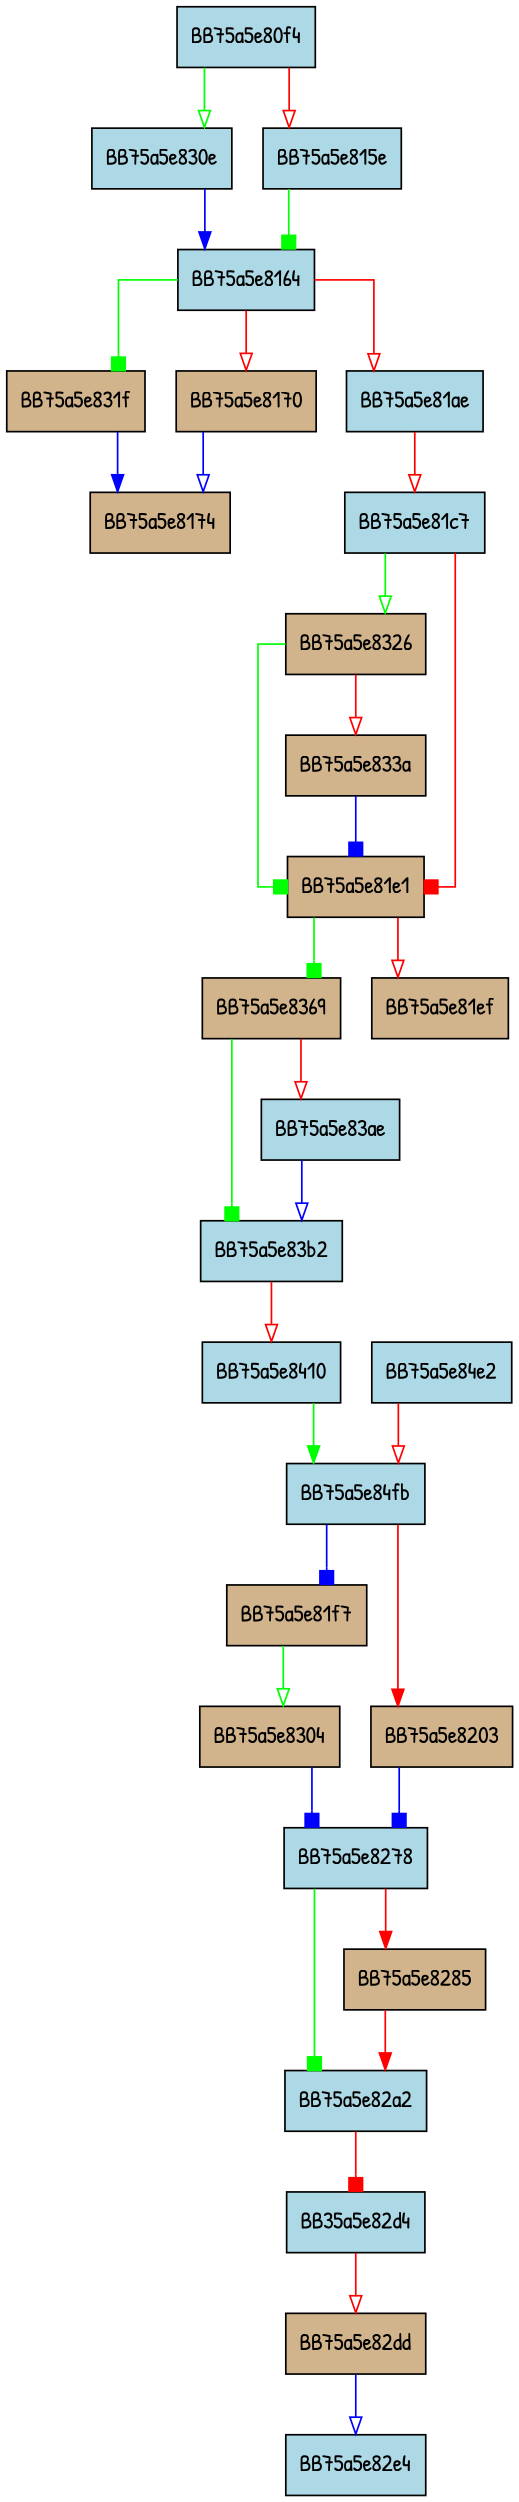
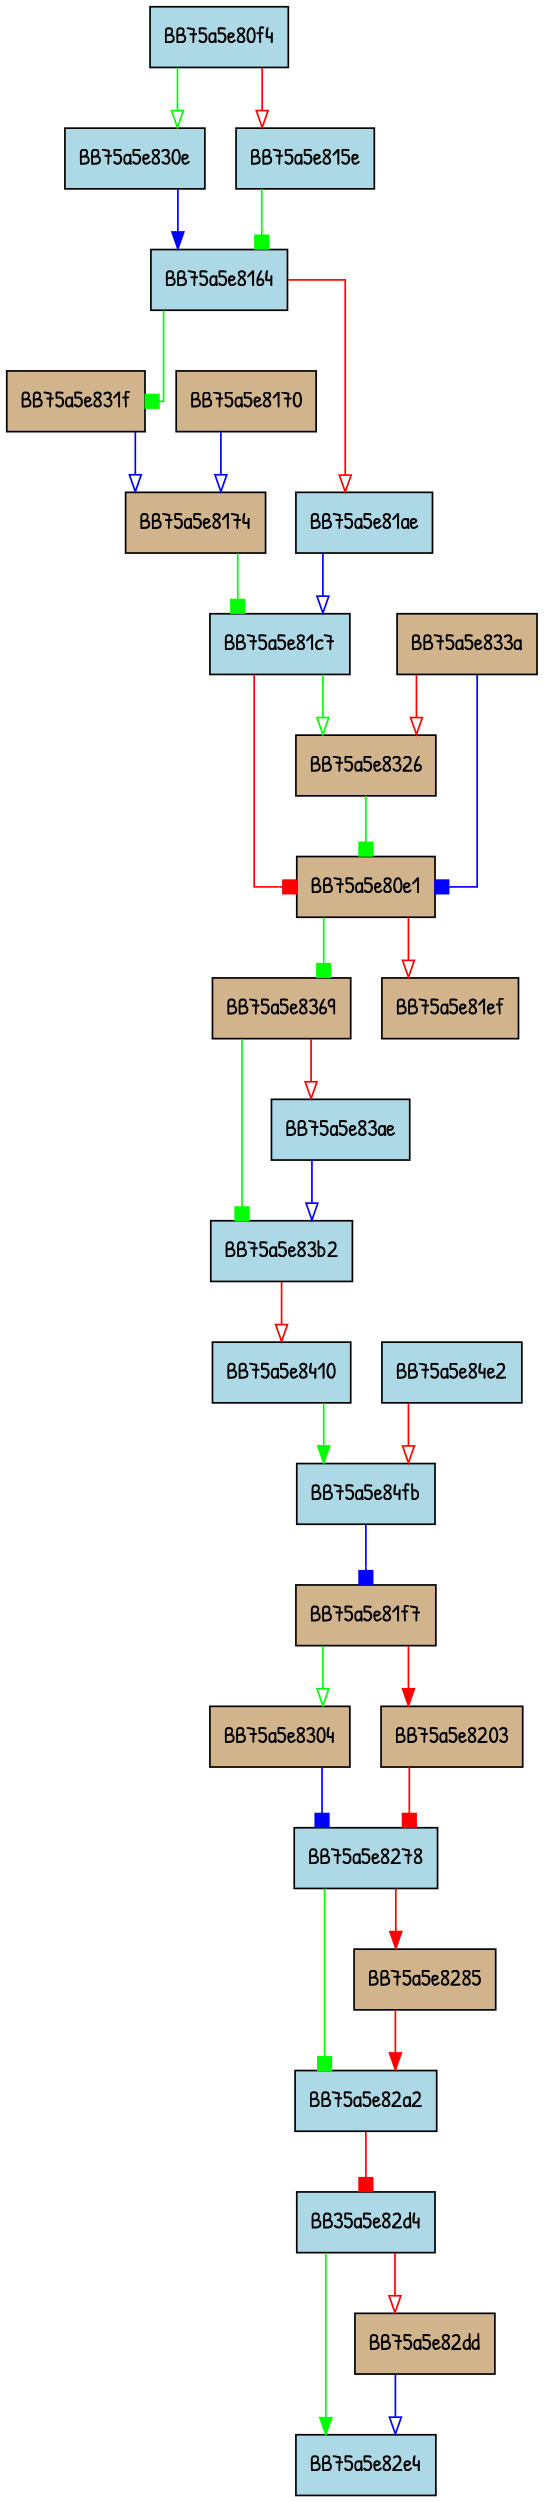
(246, 332) -> none
(118, 453) -> (135, 453)
(415, 453) -> (323, 575)
none -> (238, 575)
(356, 696) -> (416, 696)
(356, 887) -> (366, 887)
(398, 1607) -> (408, 1667)
(399, 1789) -> (409, 1789)
none -> (326, 2335)
